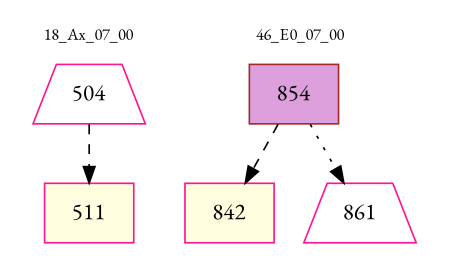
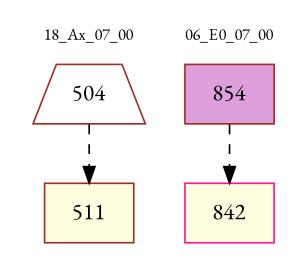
(301, 36) -> (230, 36)
(89, 94) -> (89, 94)
(89, 213) -> (89, 213)
(360, 213) -> none
